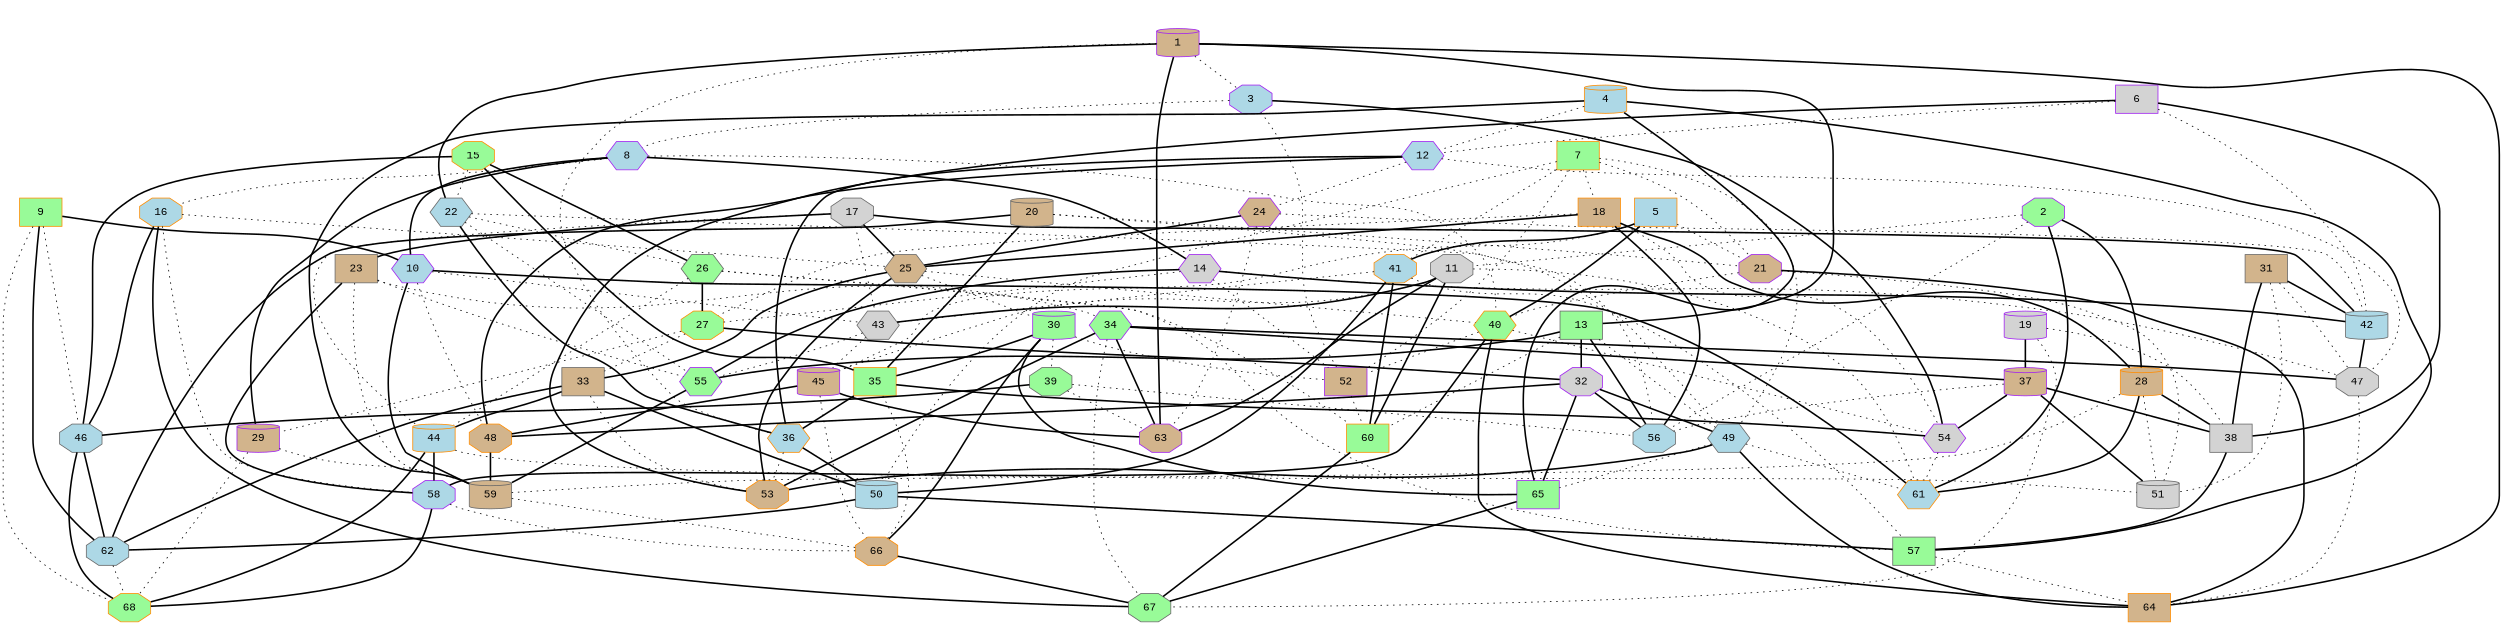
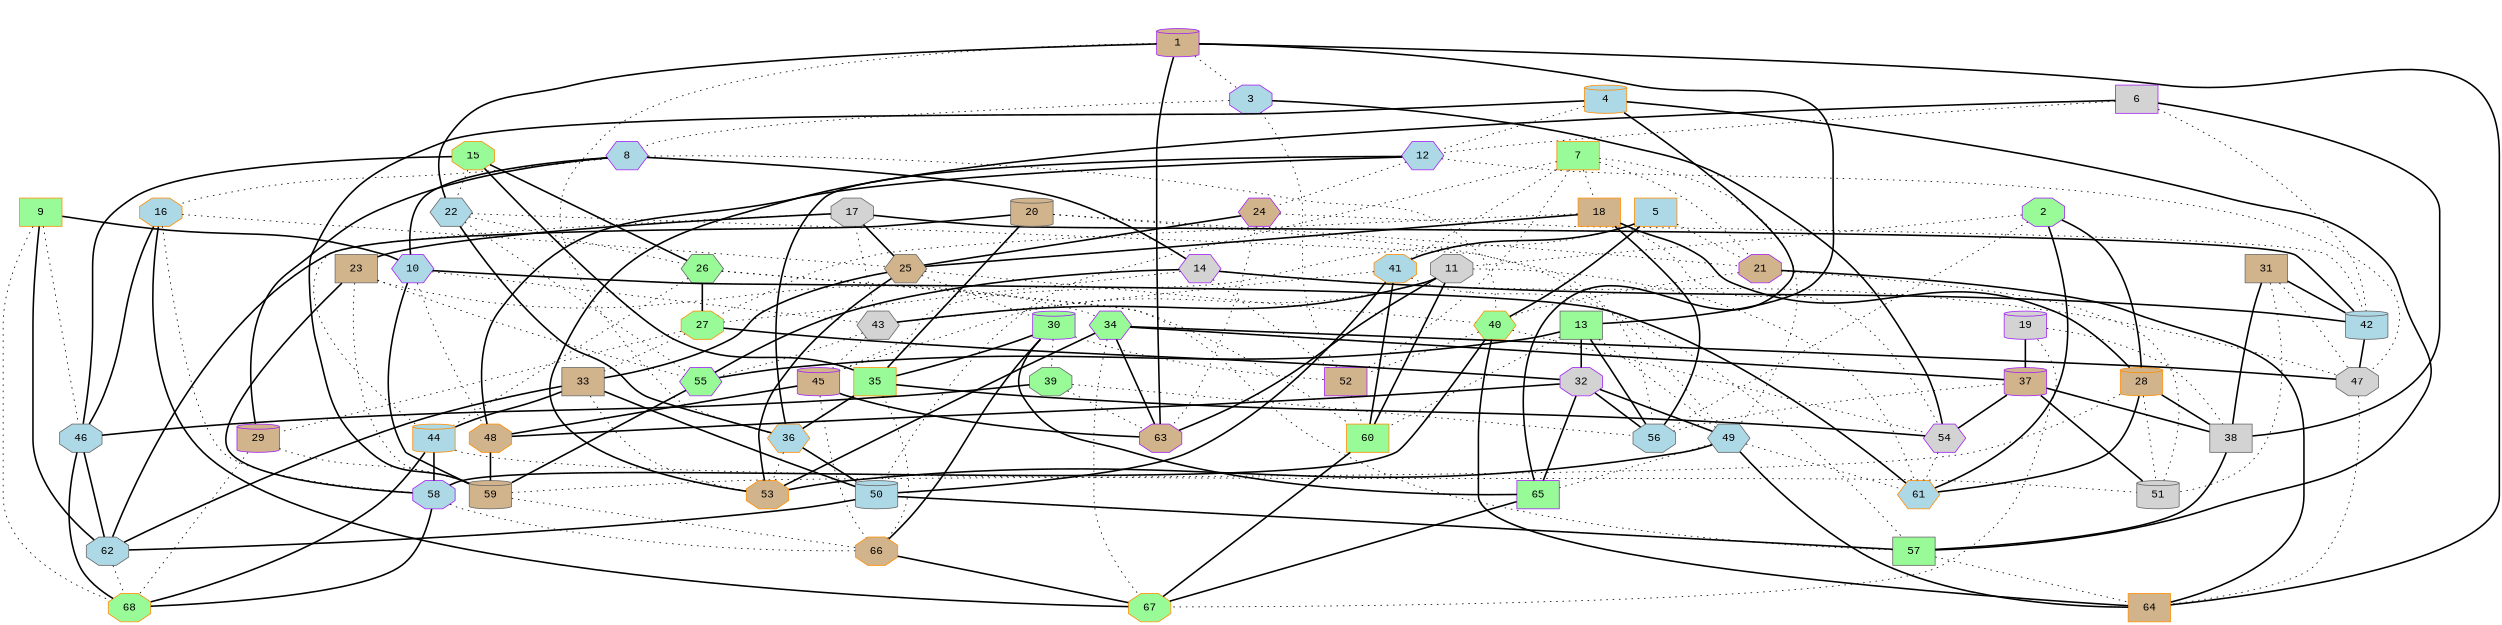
(1150, 608) -> (1150, 608)
